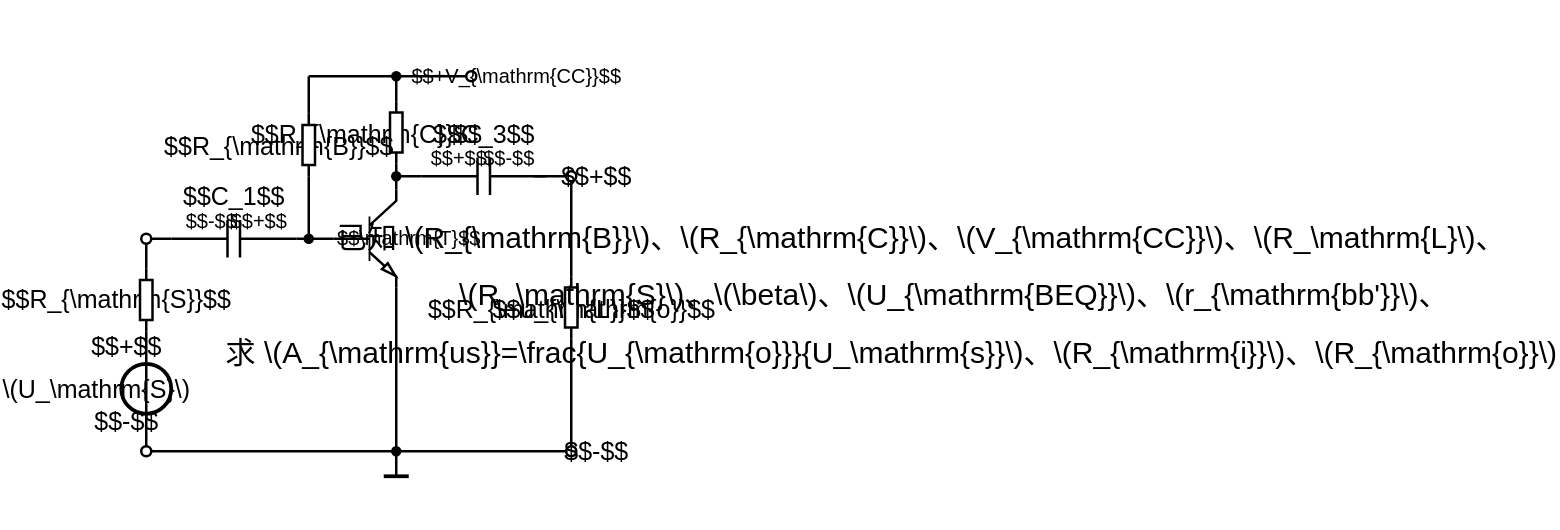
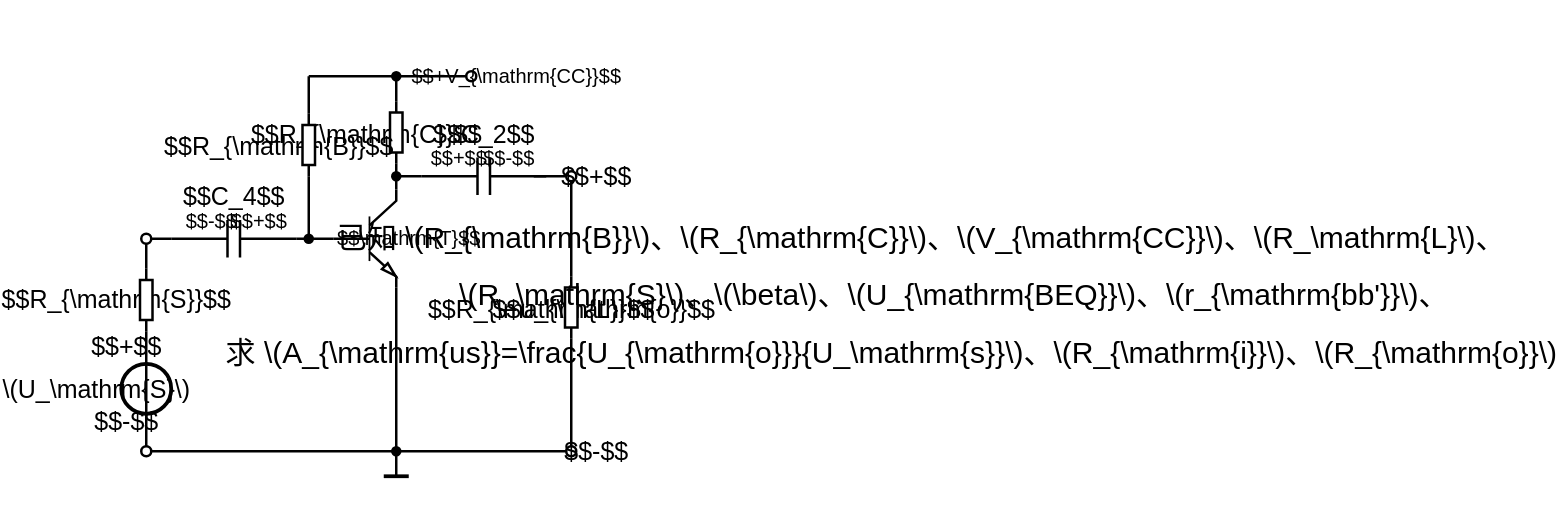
(485, 134) -> (485, 134)
(235, 196) -> (235, 196)
